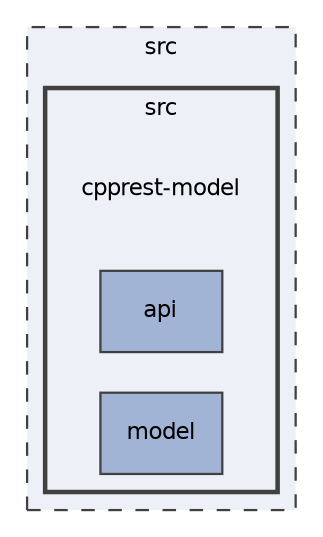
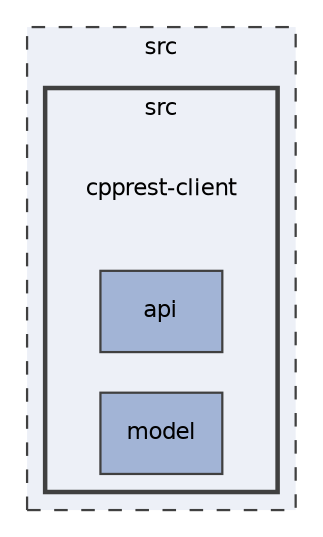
(161, 190) -> (161, 190)
